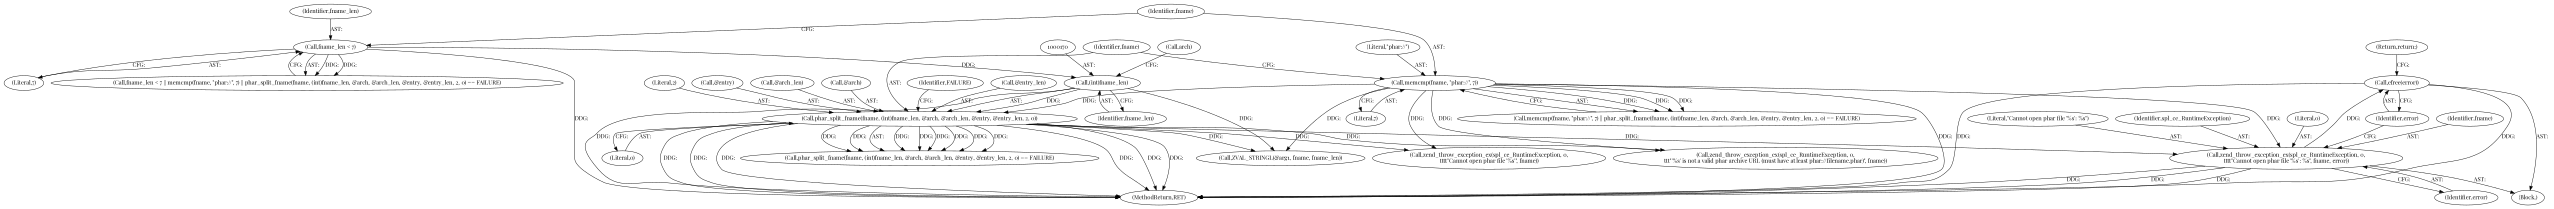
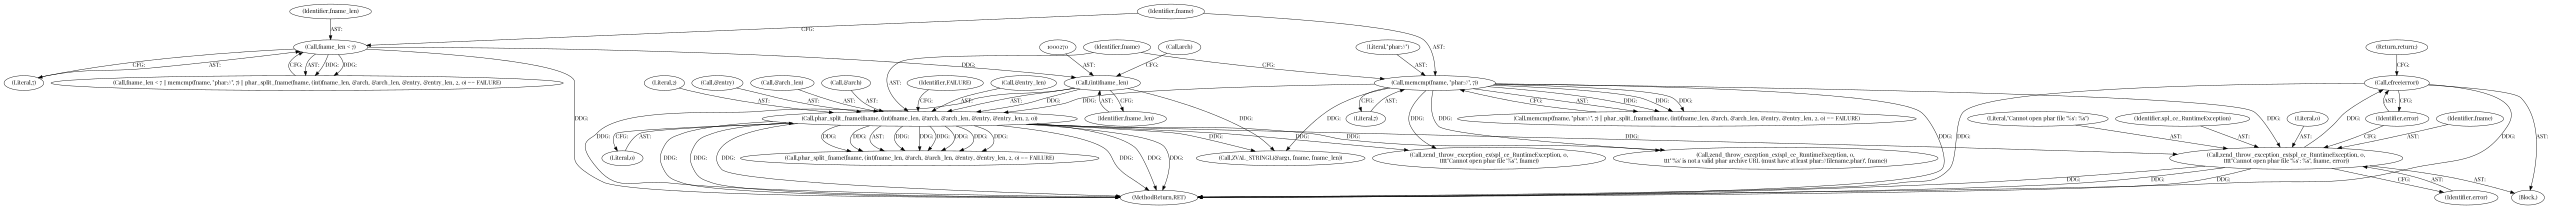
(1058, 47) -> (1058, 47)
